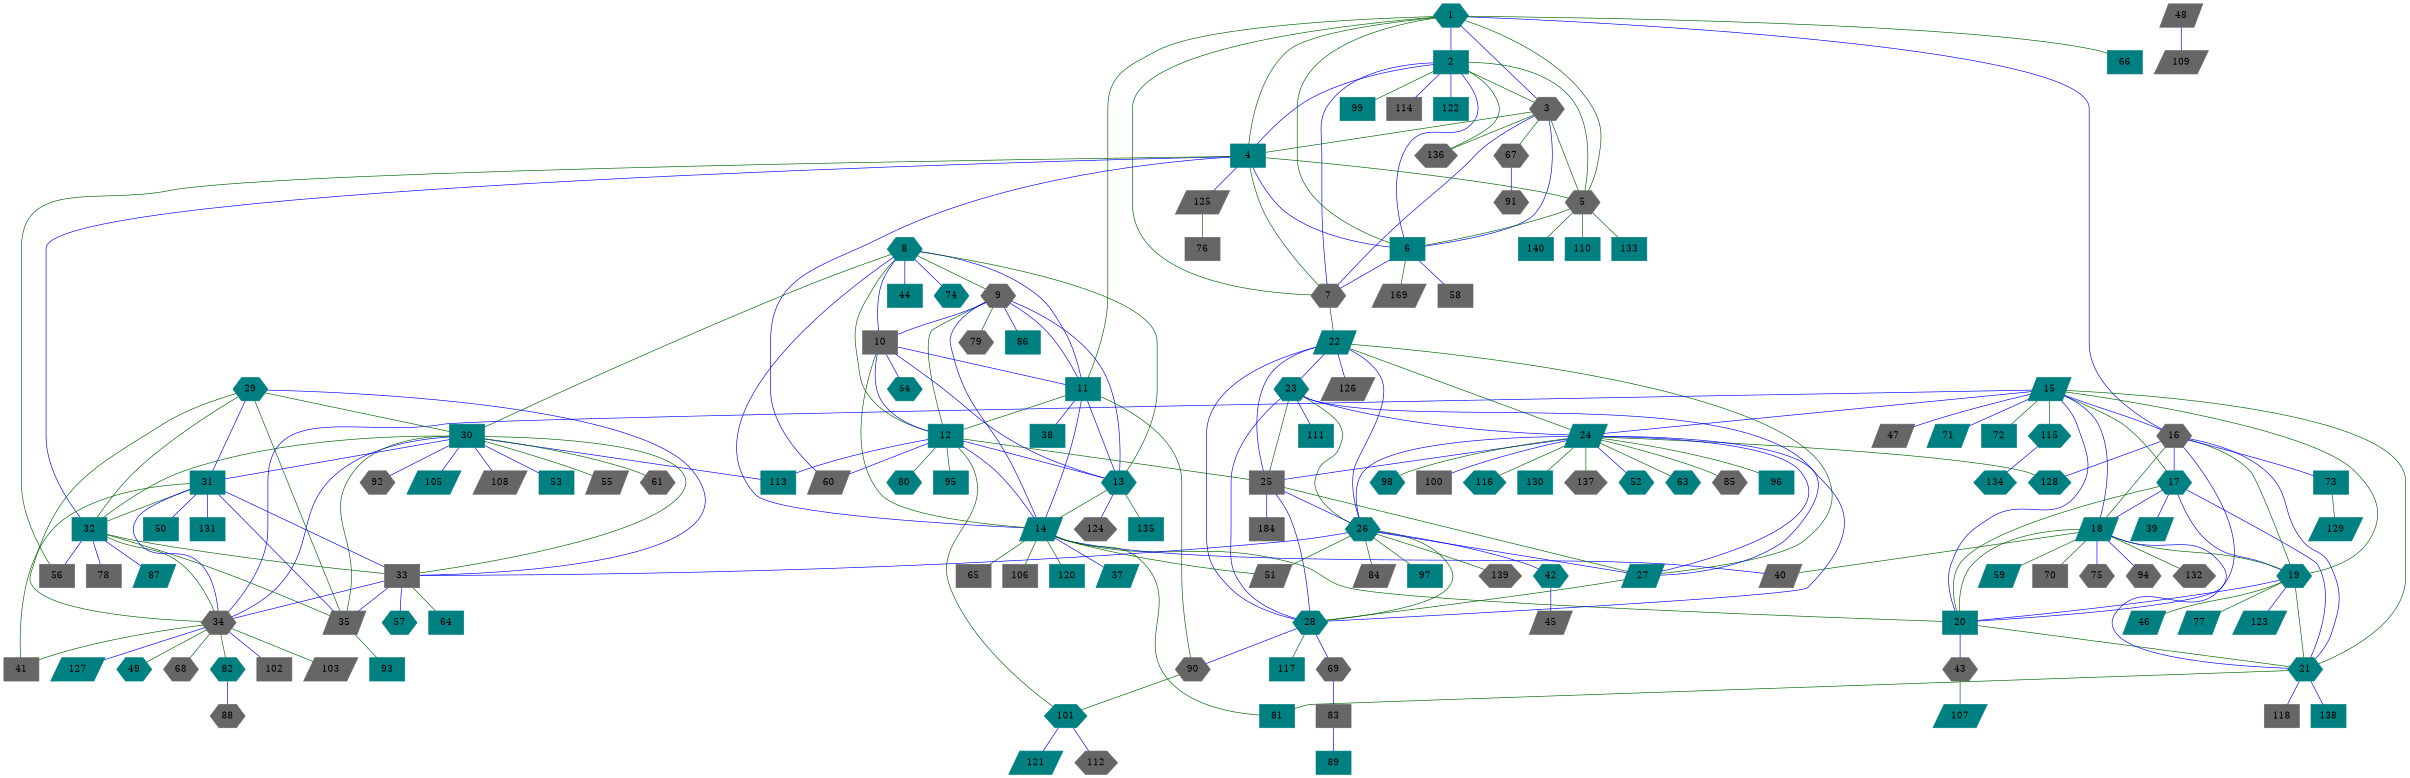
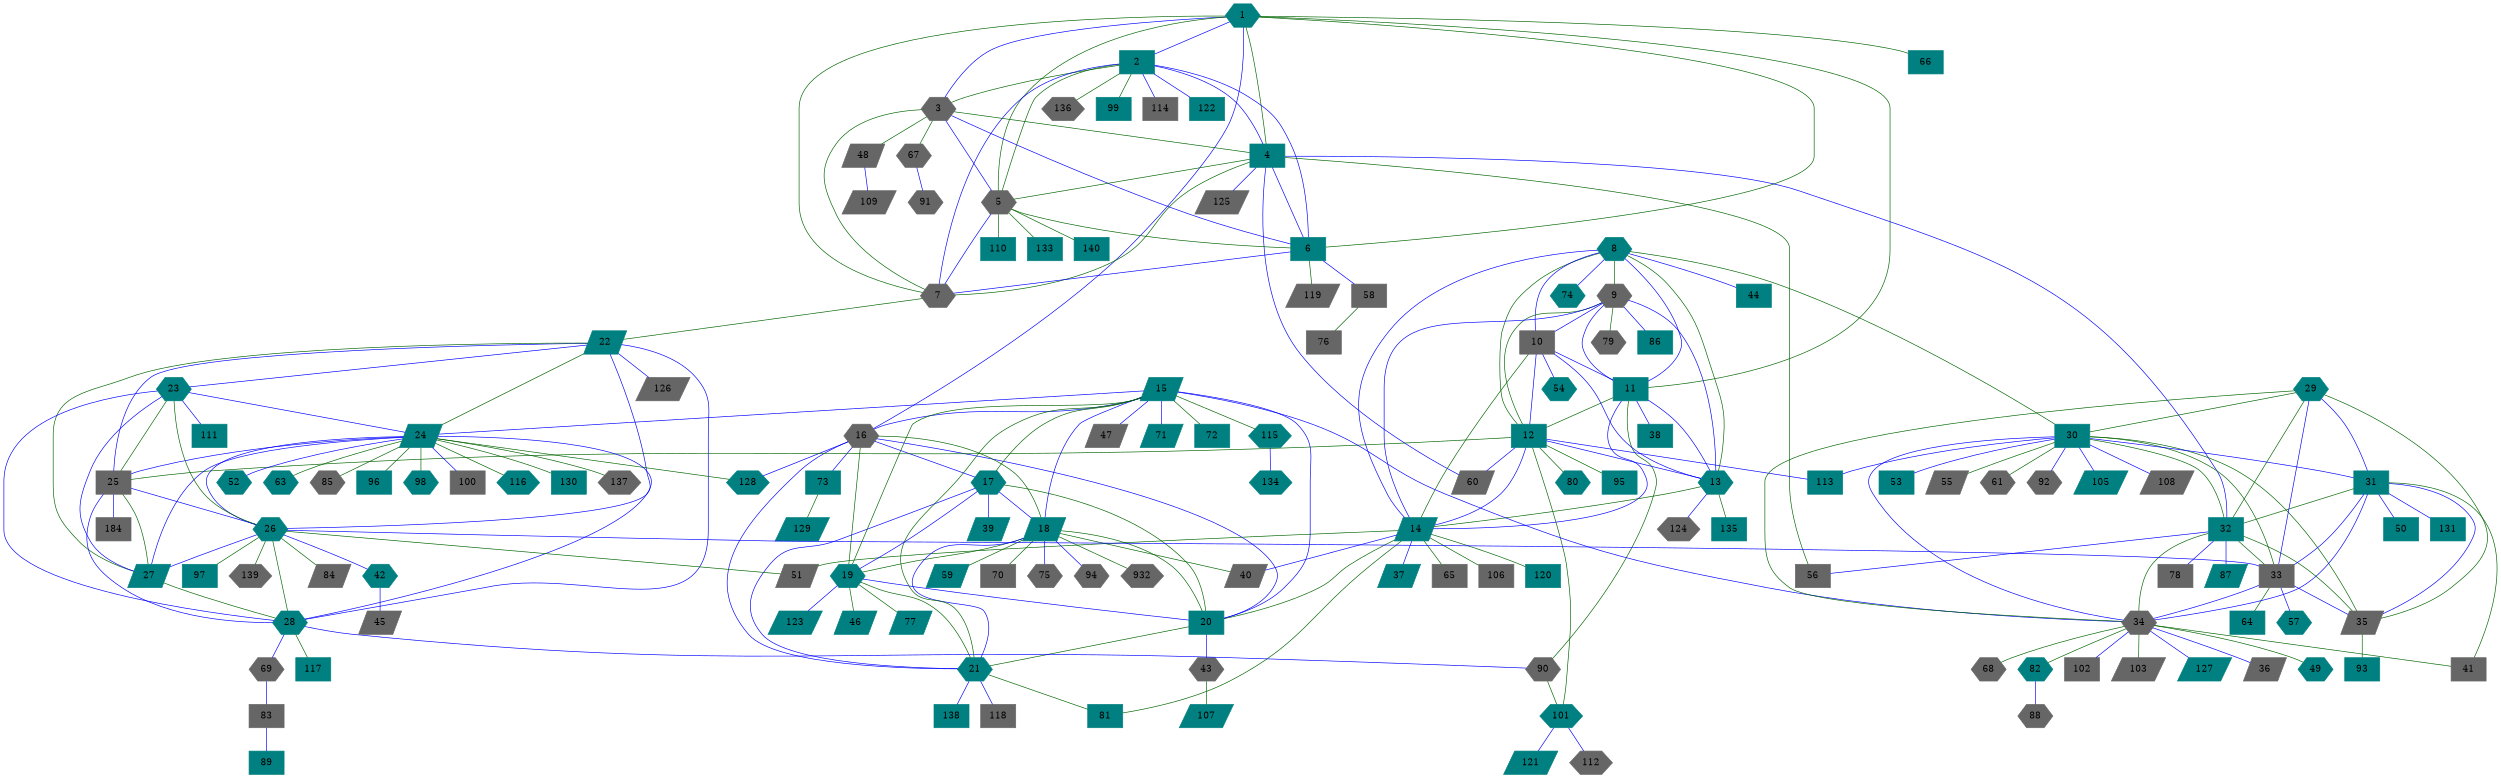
(1493, 132) -> (904, 130)
(1565, 156) -> (969, 156)
(1432, 195) -> (827, 190)
(1203, 226) -> (1346, 319)
none -> (967, 249)
(1399, 296) -> (1313, 296)
(2194, 576) -> (1142, 576)
none -> (2265, 669)
